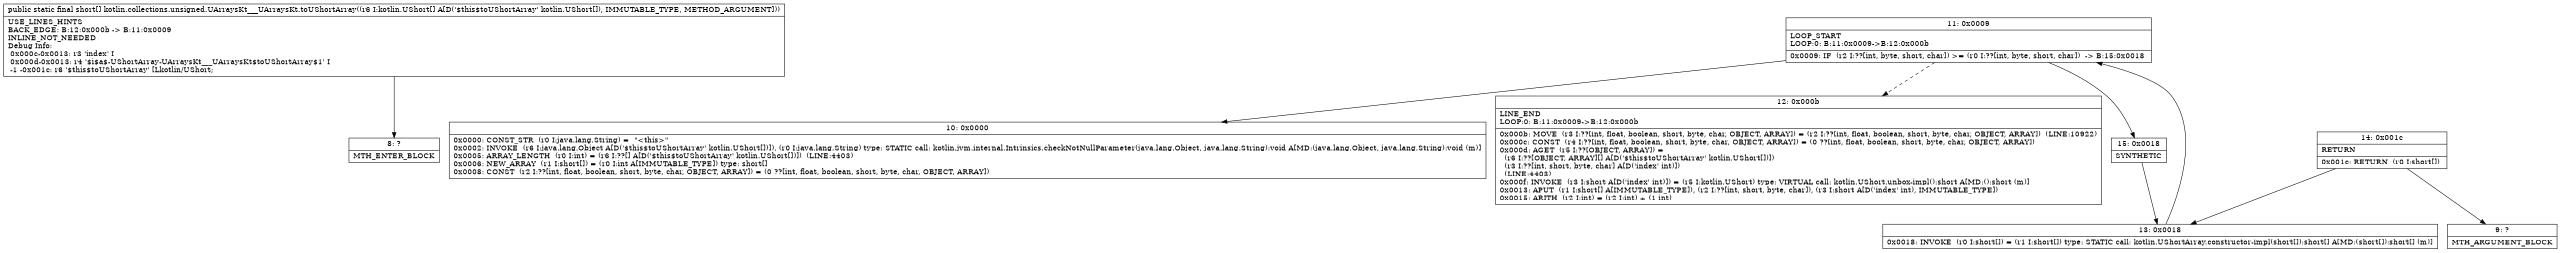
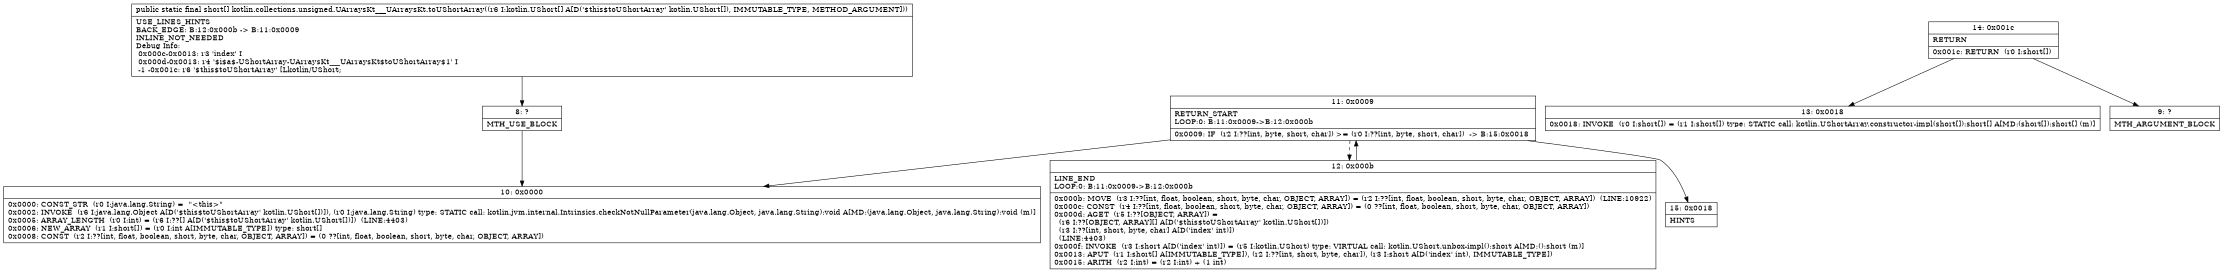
(1816, 36) -> (1206, 114)
(2183, 122) -> (1356, 153)
(394, 156) -> (522, 124)
none -> (522, 156)
(2139, 156) -> (1683, 220)
(2149, 191) -> none
